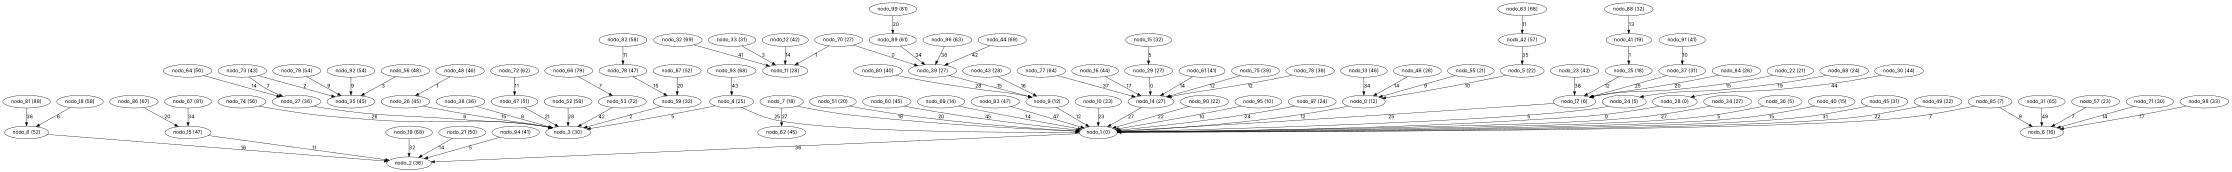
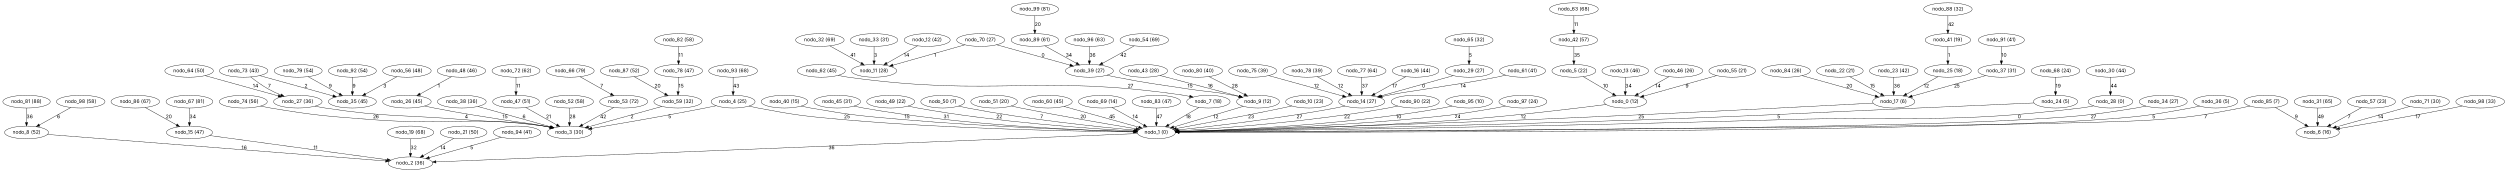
(1632, 25) -> (1951, 25)
(1002, 40) -> (1144, 40)
(1149, 40) -> (1469, 40)
(80, 102) -> (81, 102)
none -> (943, 102)
(782, 115) -> (1014, 86)
(465, 117) -> (466, 117)
